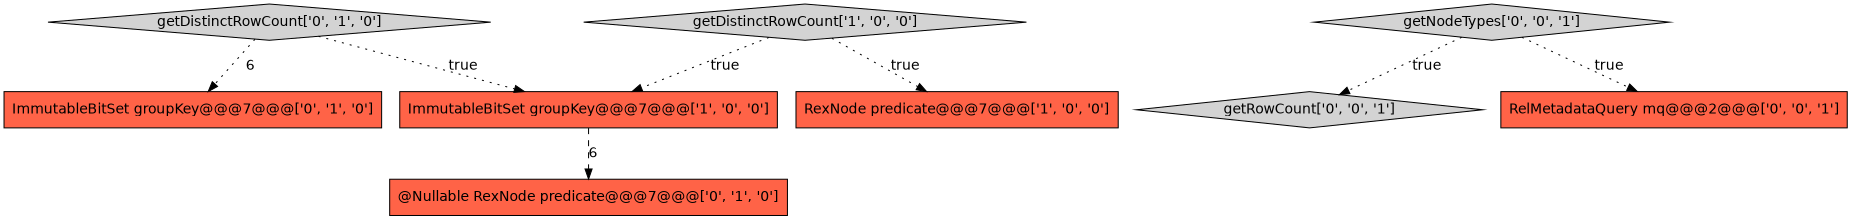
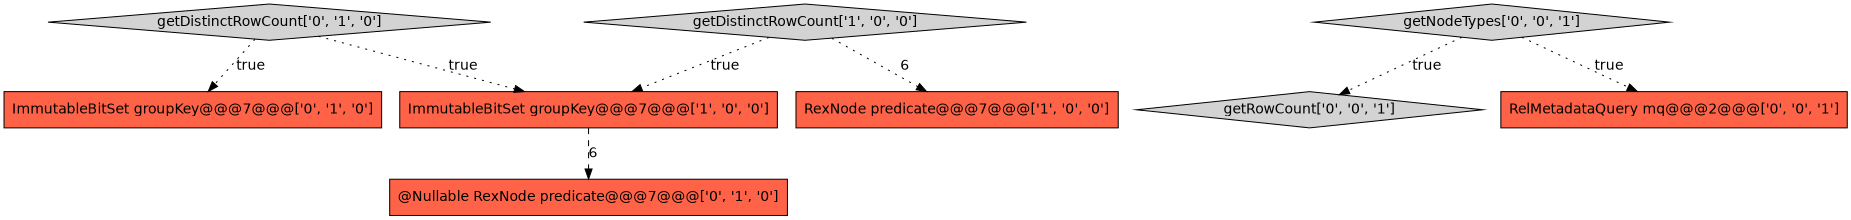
(251, 66) -> (251, 66)
(905, 66) -> (905, 66)
